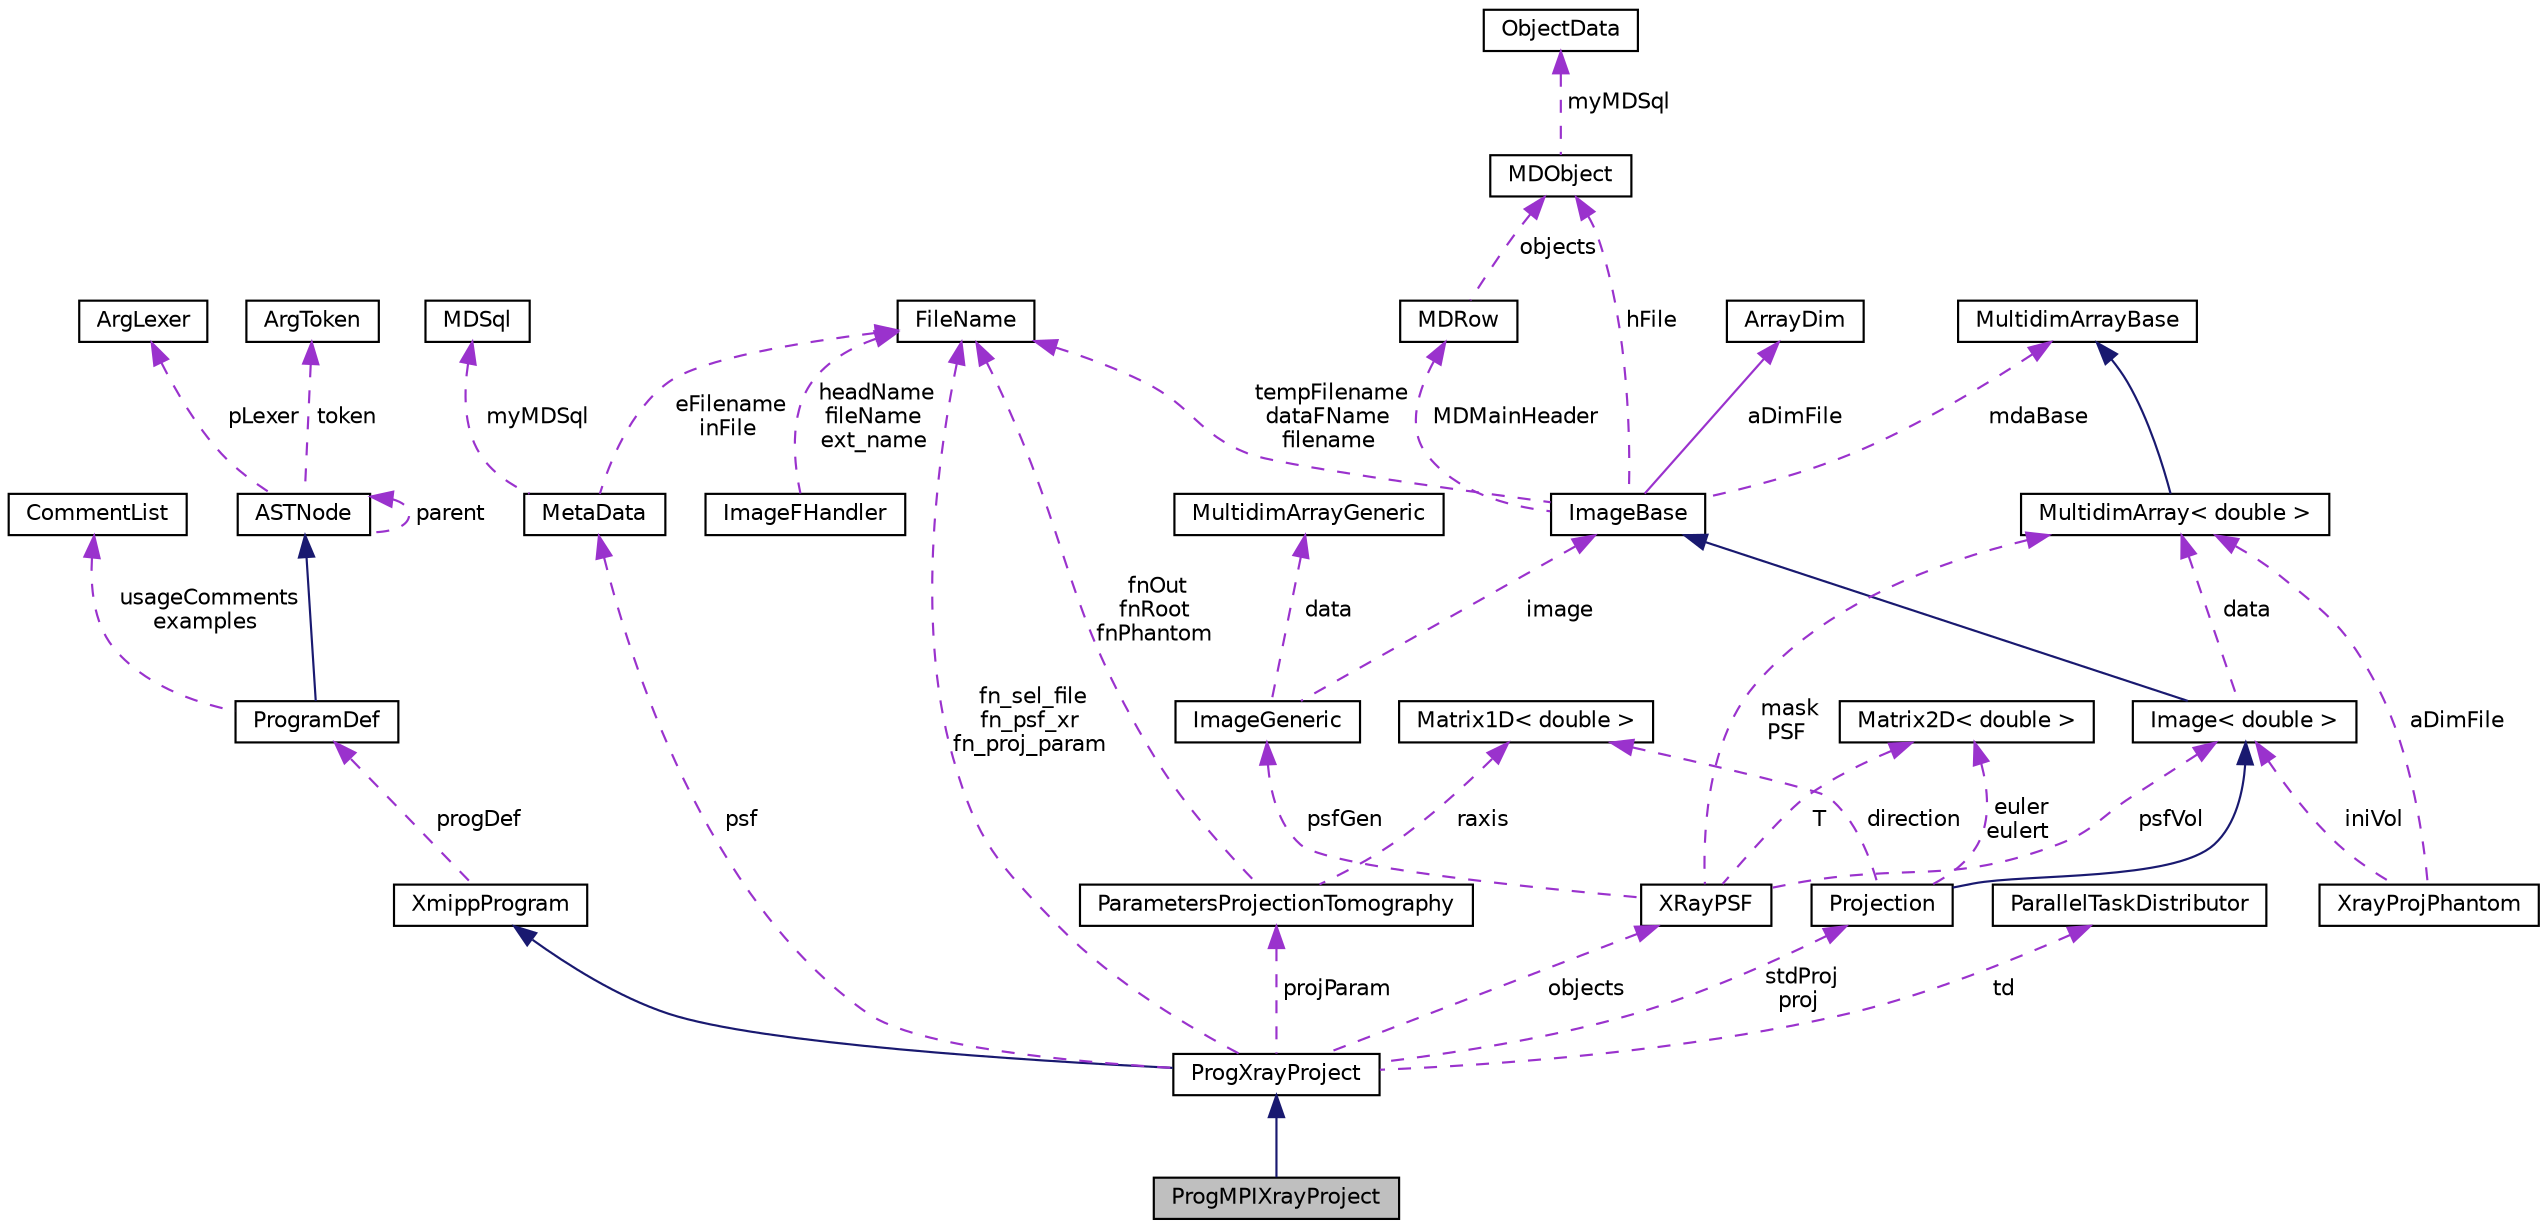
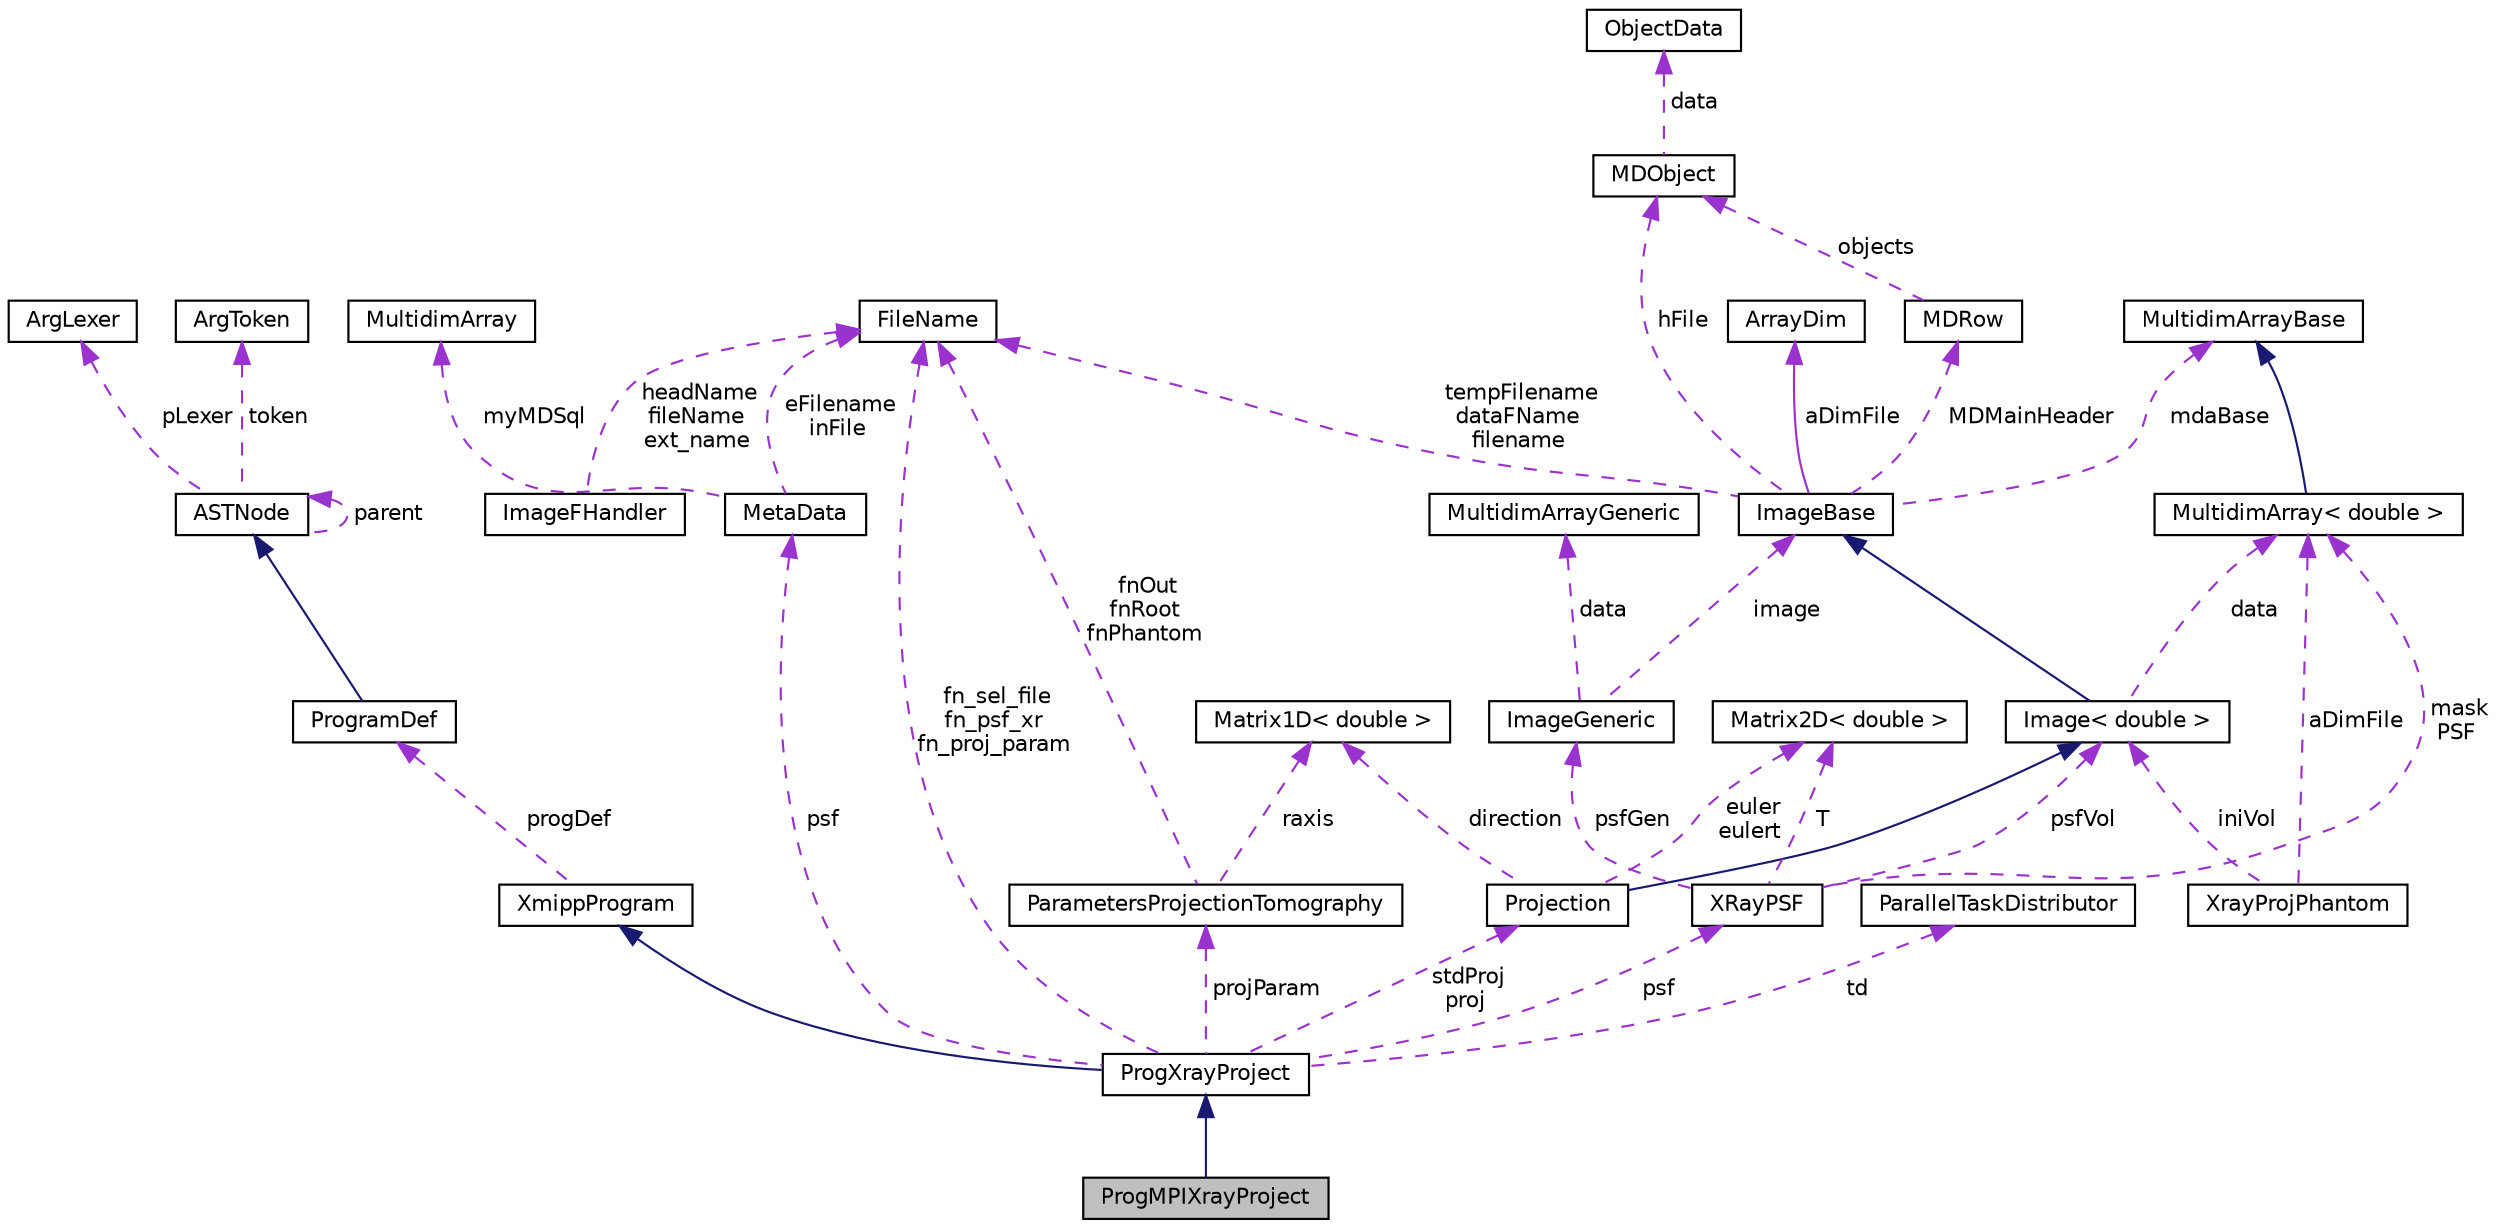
(1616, 103) -> (1691, 103)
(478, 321) -> (442, 321)
(98, 514) -> none
(1584, 990) -> (1656, 990)
